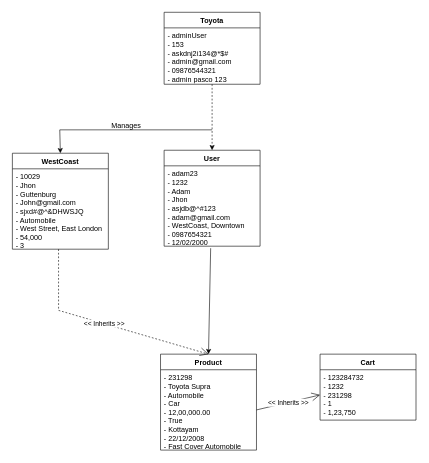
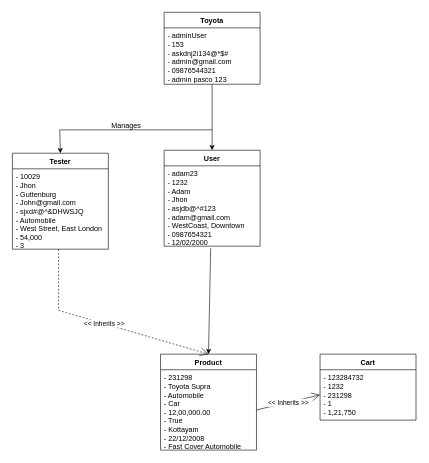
(212, 116) -> (212, 116)
(60, 162) -> (60, 162)
(345, 396) -> (345, 396)
